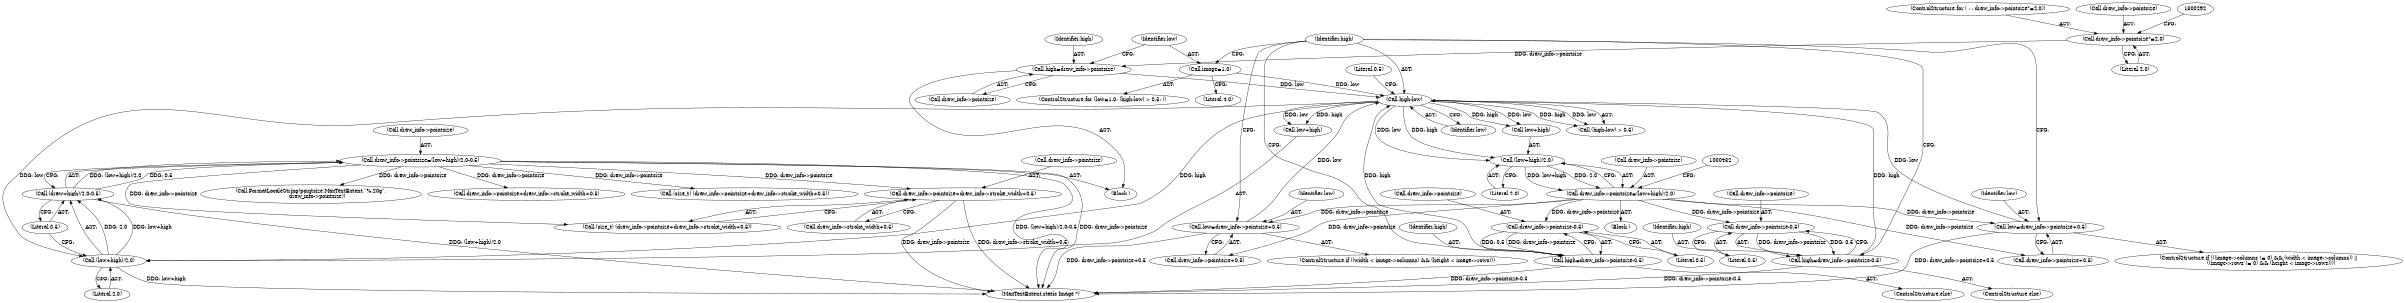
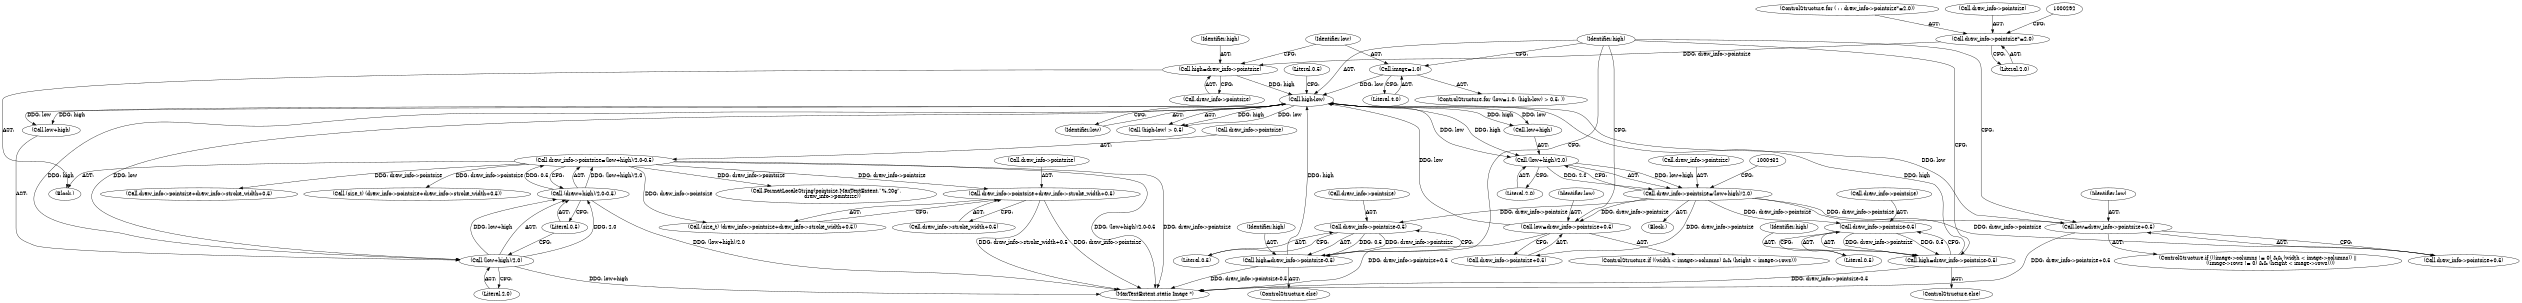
(2195, 9) -> (2064, 9)
(1292, 85) -> (1282, 85)
none -> (1400, 88)
